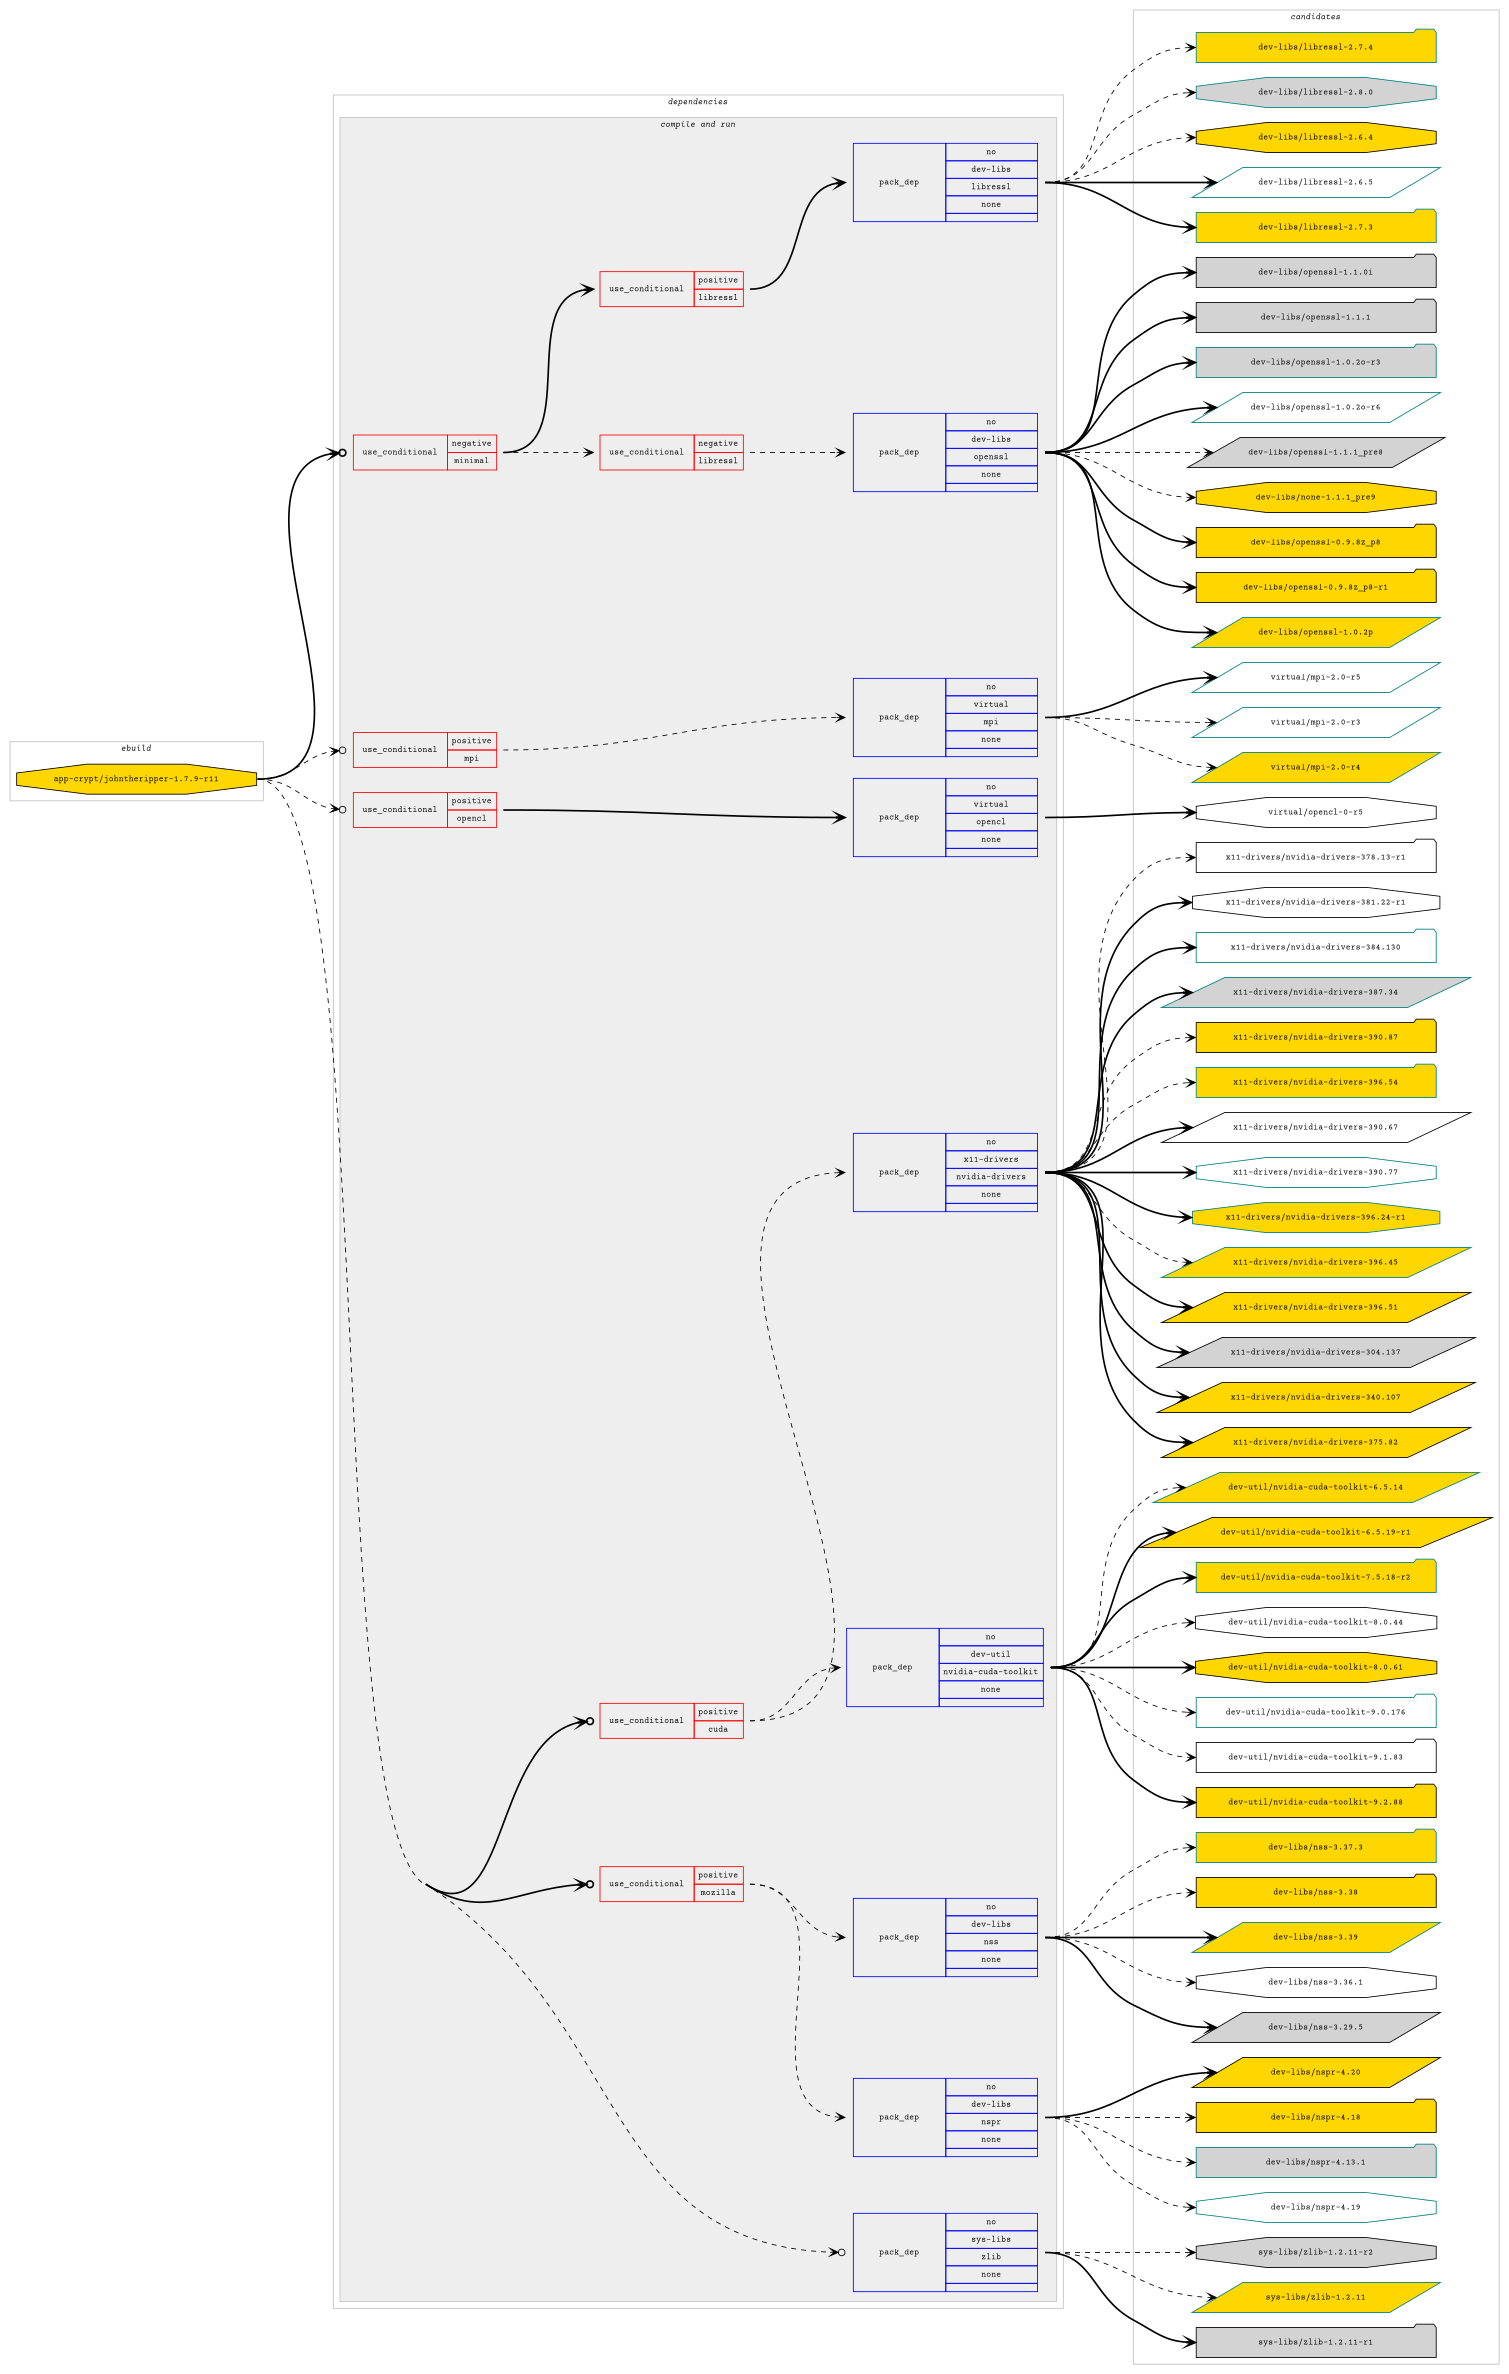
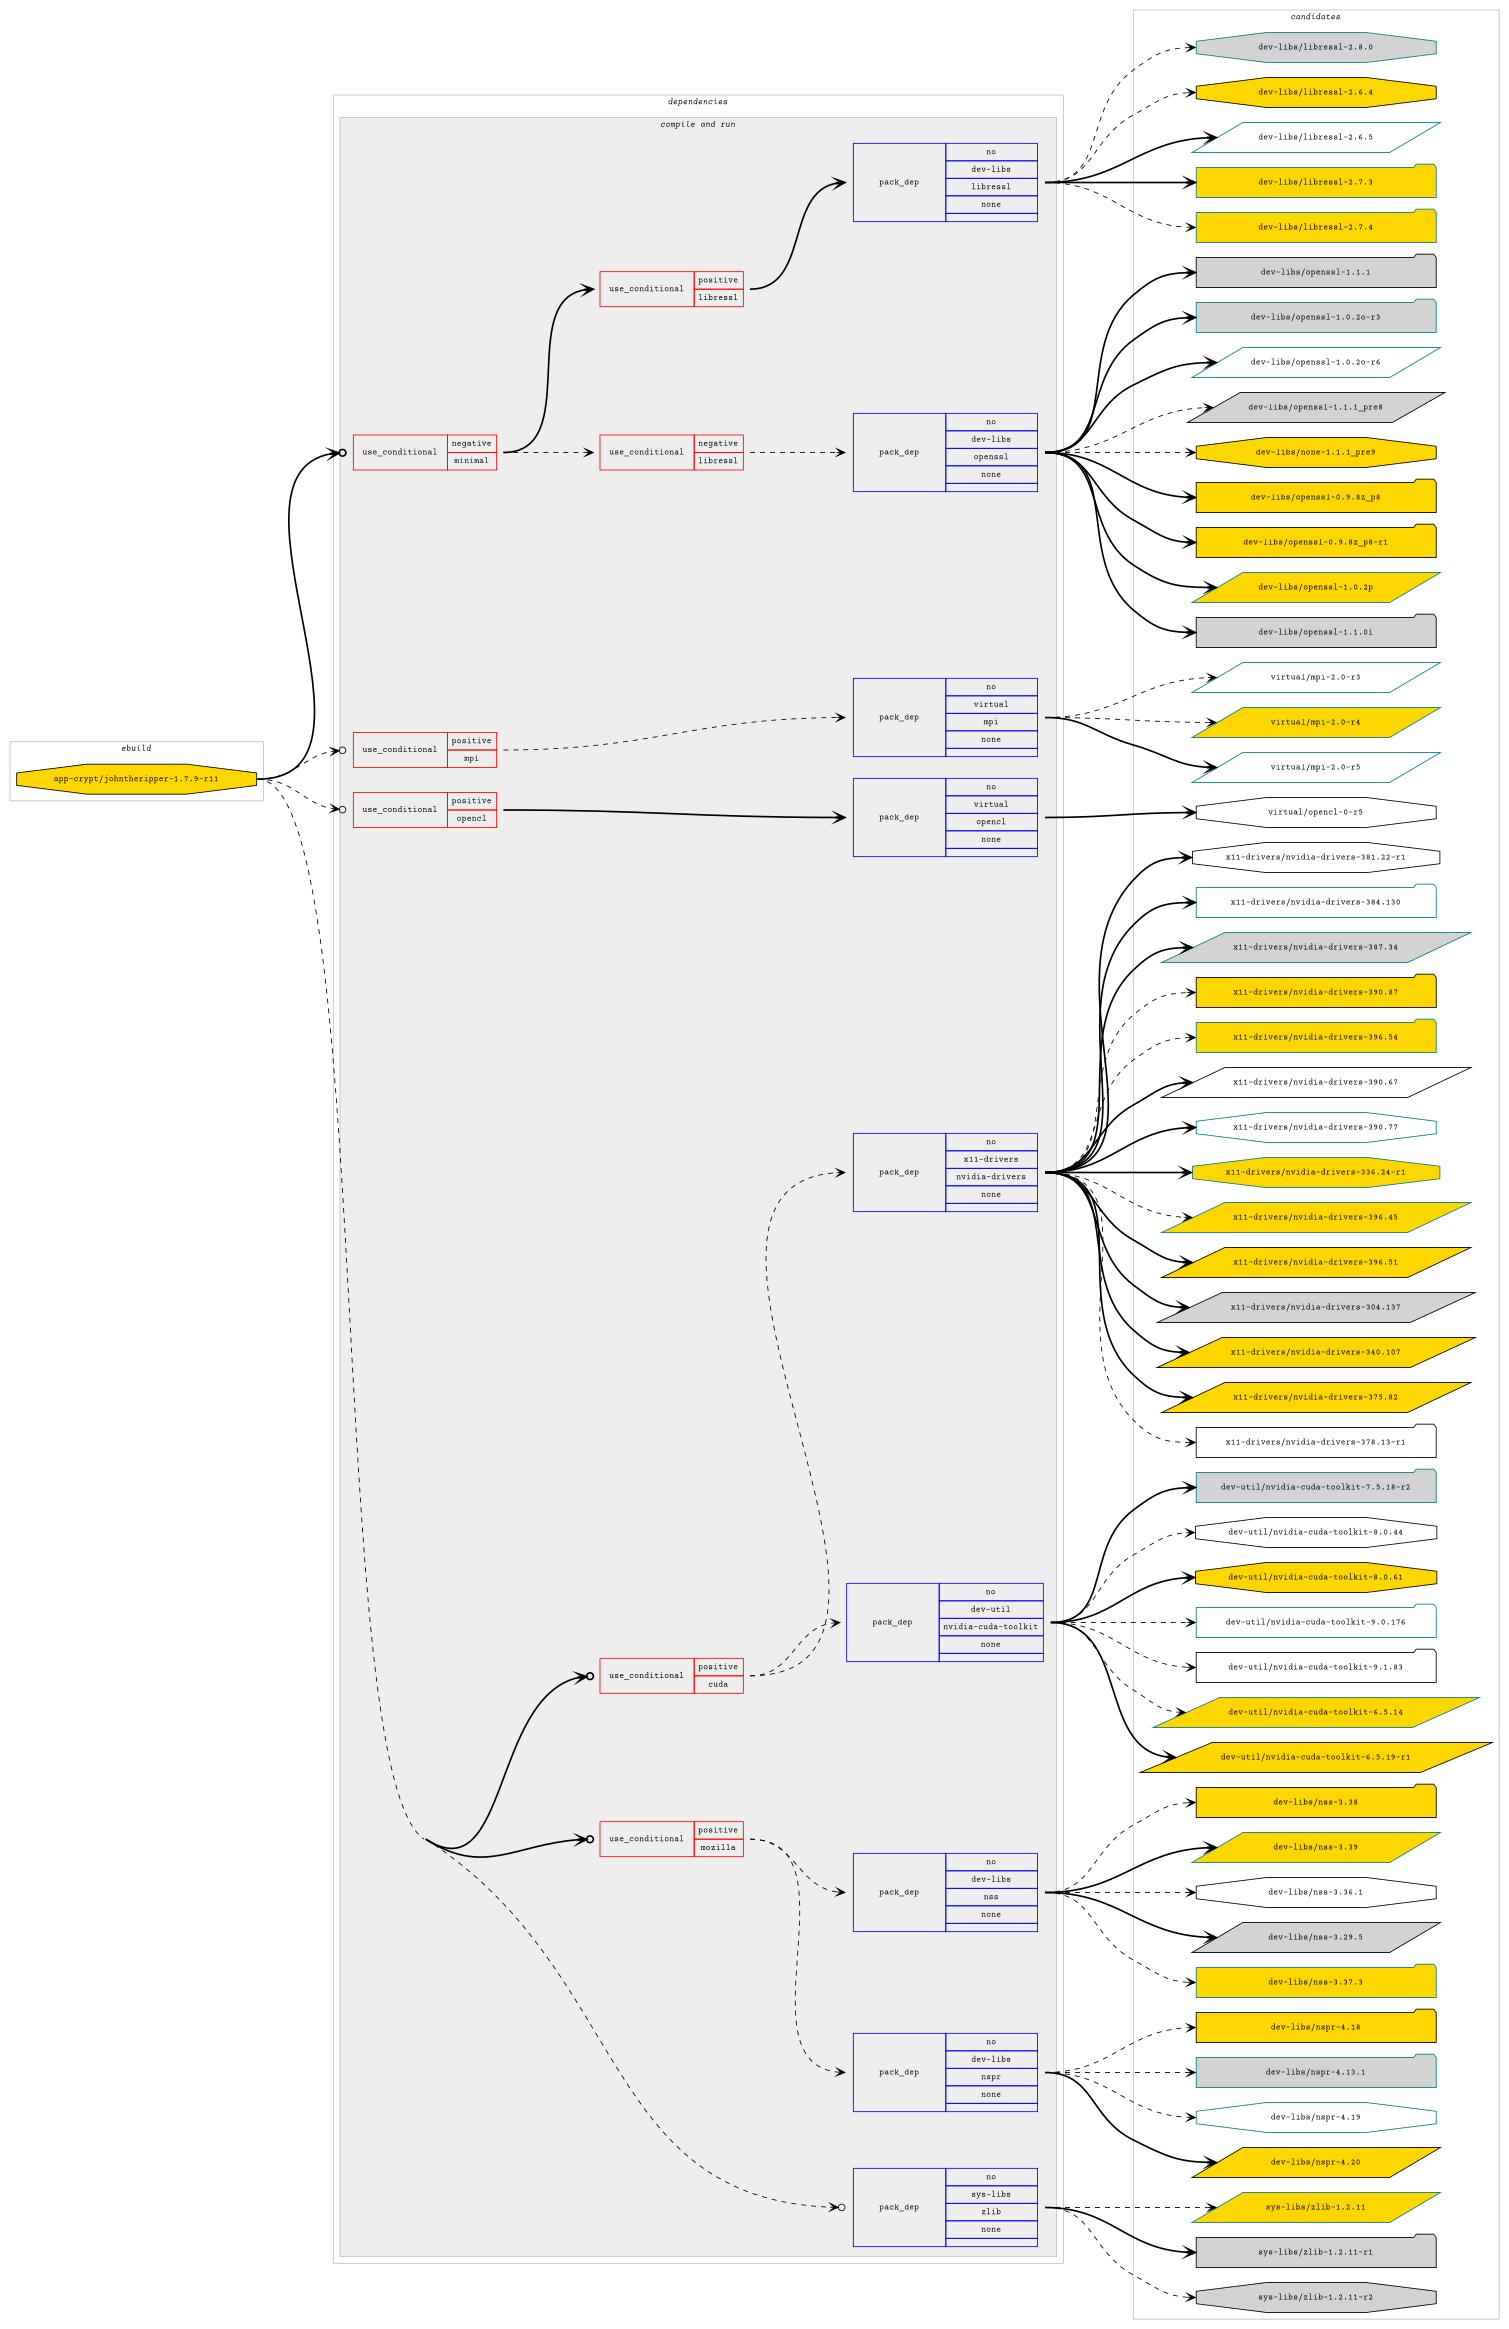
(1316, 1218) -> (1316, 1172)
(1316, 1578) -> (1316, 1488)
(1316, 1802) -> none
